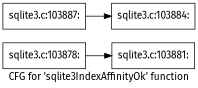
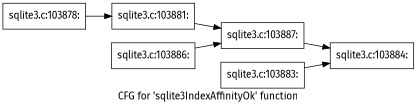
none -> (204, 25)
none -> (153, 56)
none -> (263, 75)
